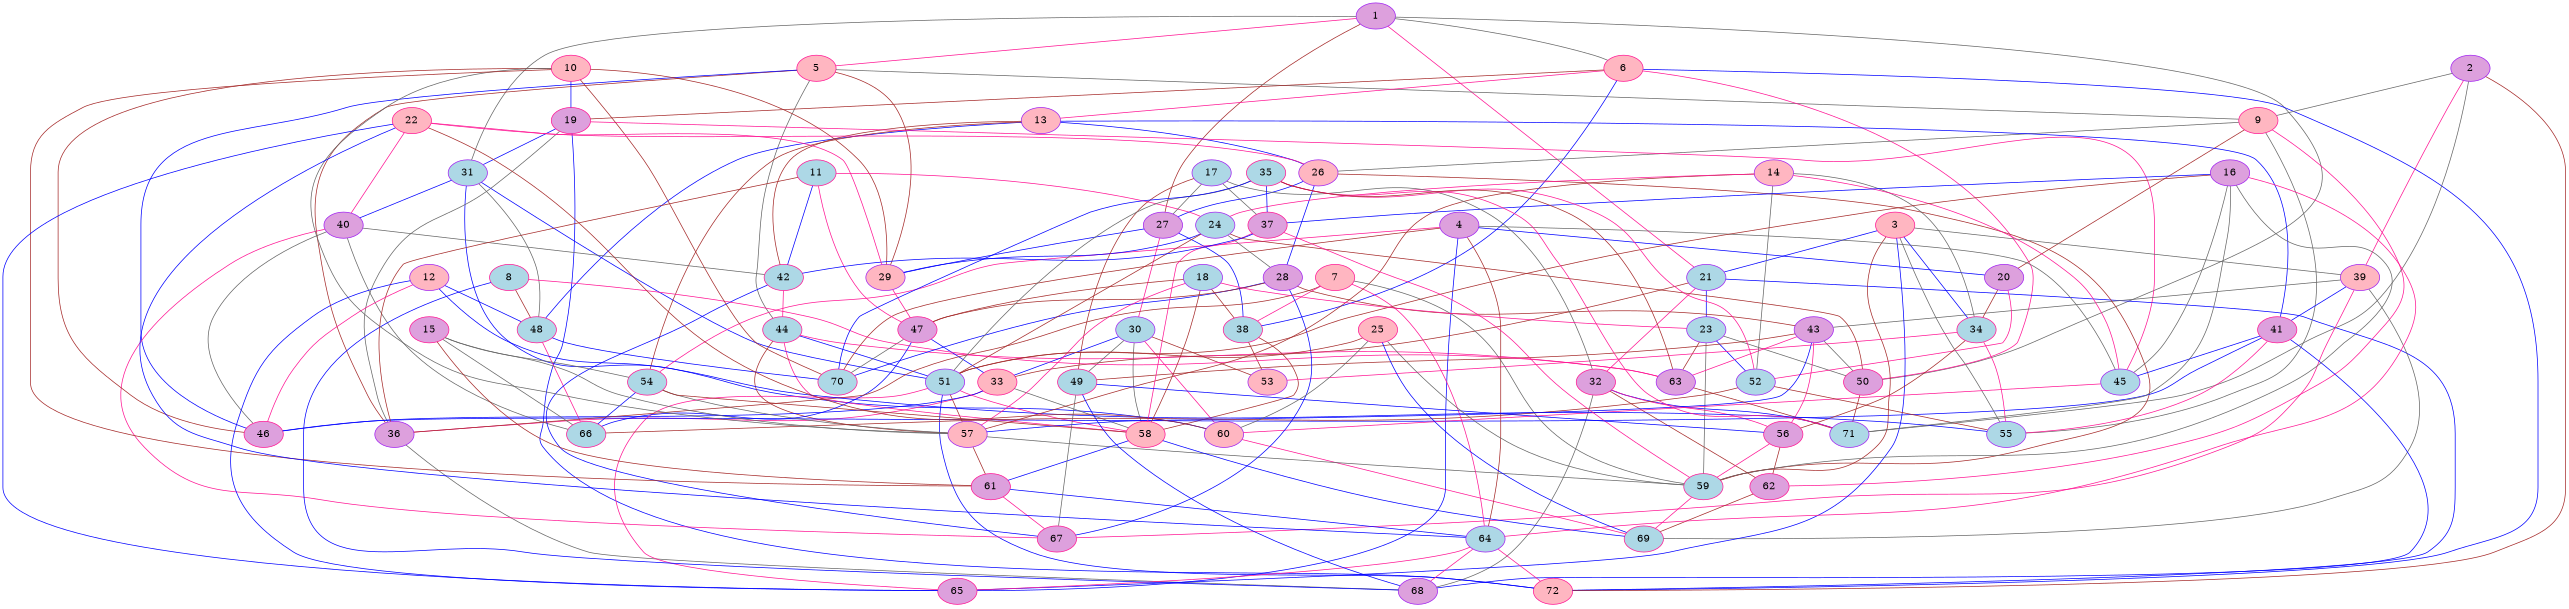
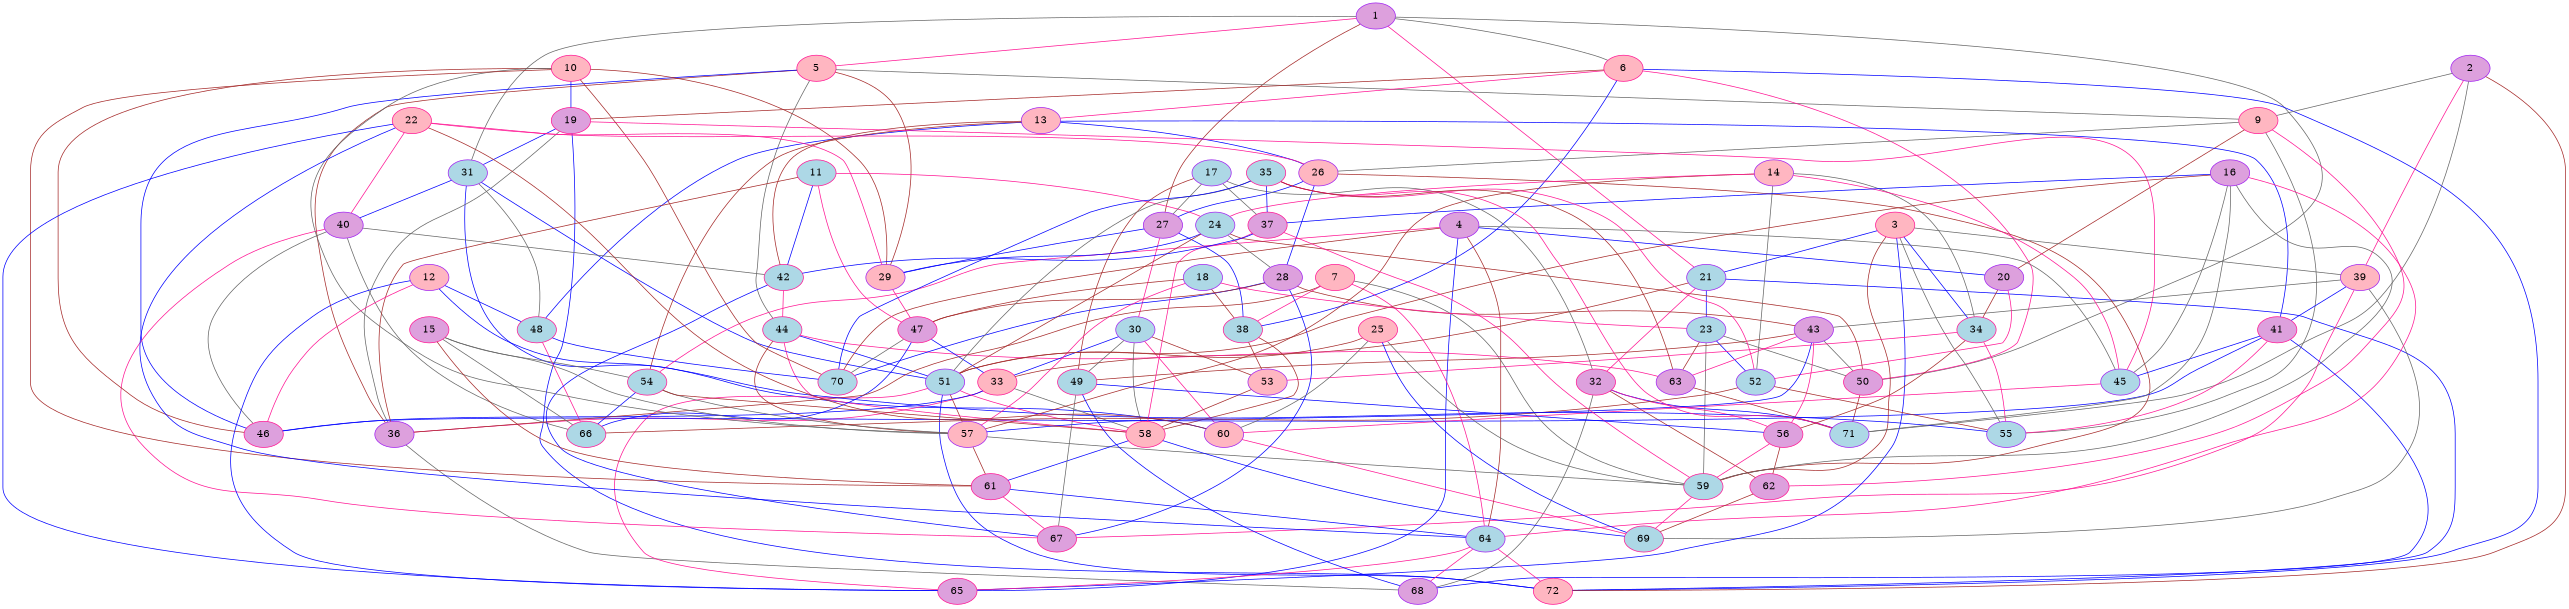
(509, 277) -> none
(1185, 345) -> (1209, 407)
